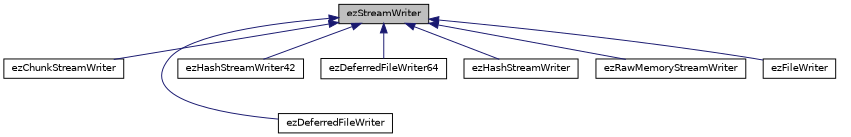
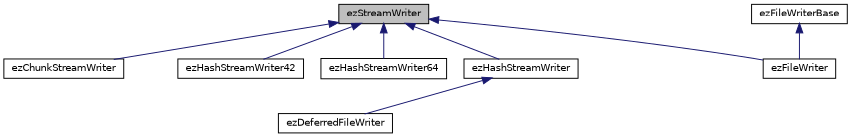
none -> (799, 14)
(170, 58) -> (424, 97)
(384, 69) -> (384, 69)
(671, 69) -> none
